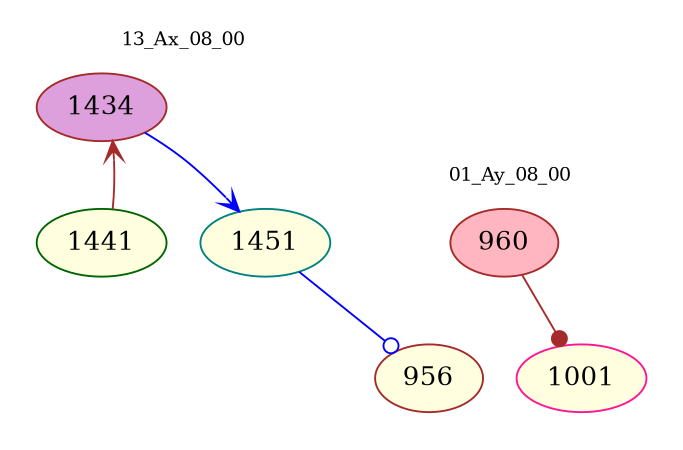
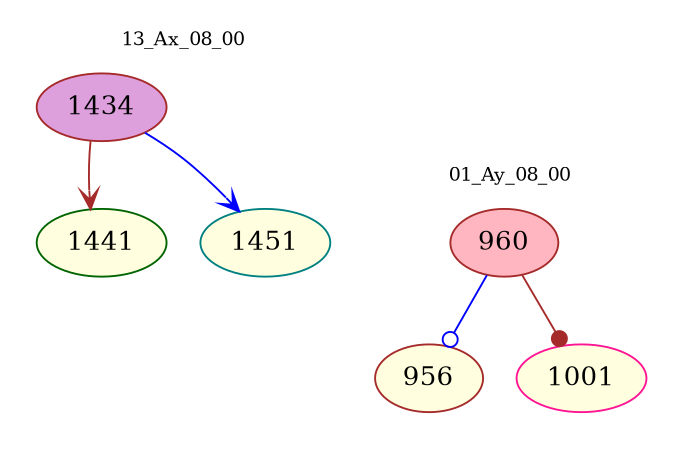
(114, 185) -> (89, 166)
(342, 306) -> (470, 304)
